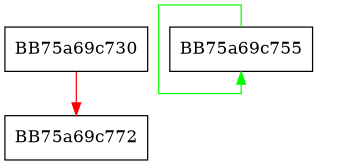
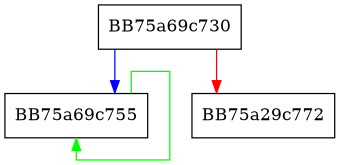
none -> (115, 65)
(76, 138) -> (263, 116)
